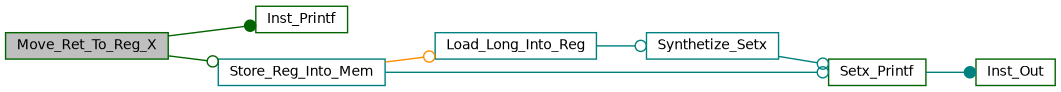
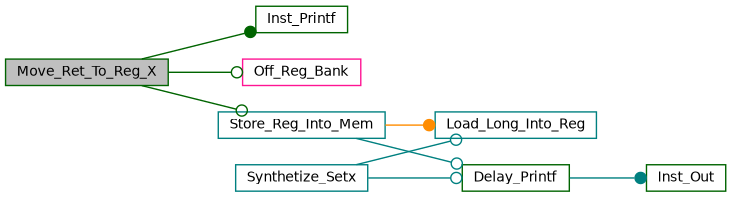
(616, 46) -> (389, 156)
(405, 60) -> (404, 125)
none -> (302, 72)
(877, 72) -> (516, 178)
